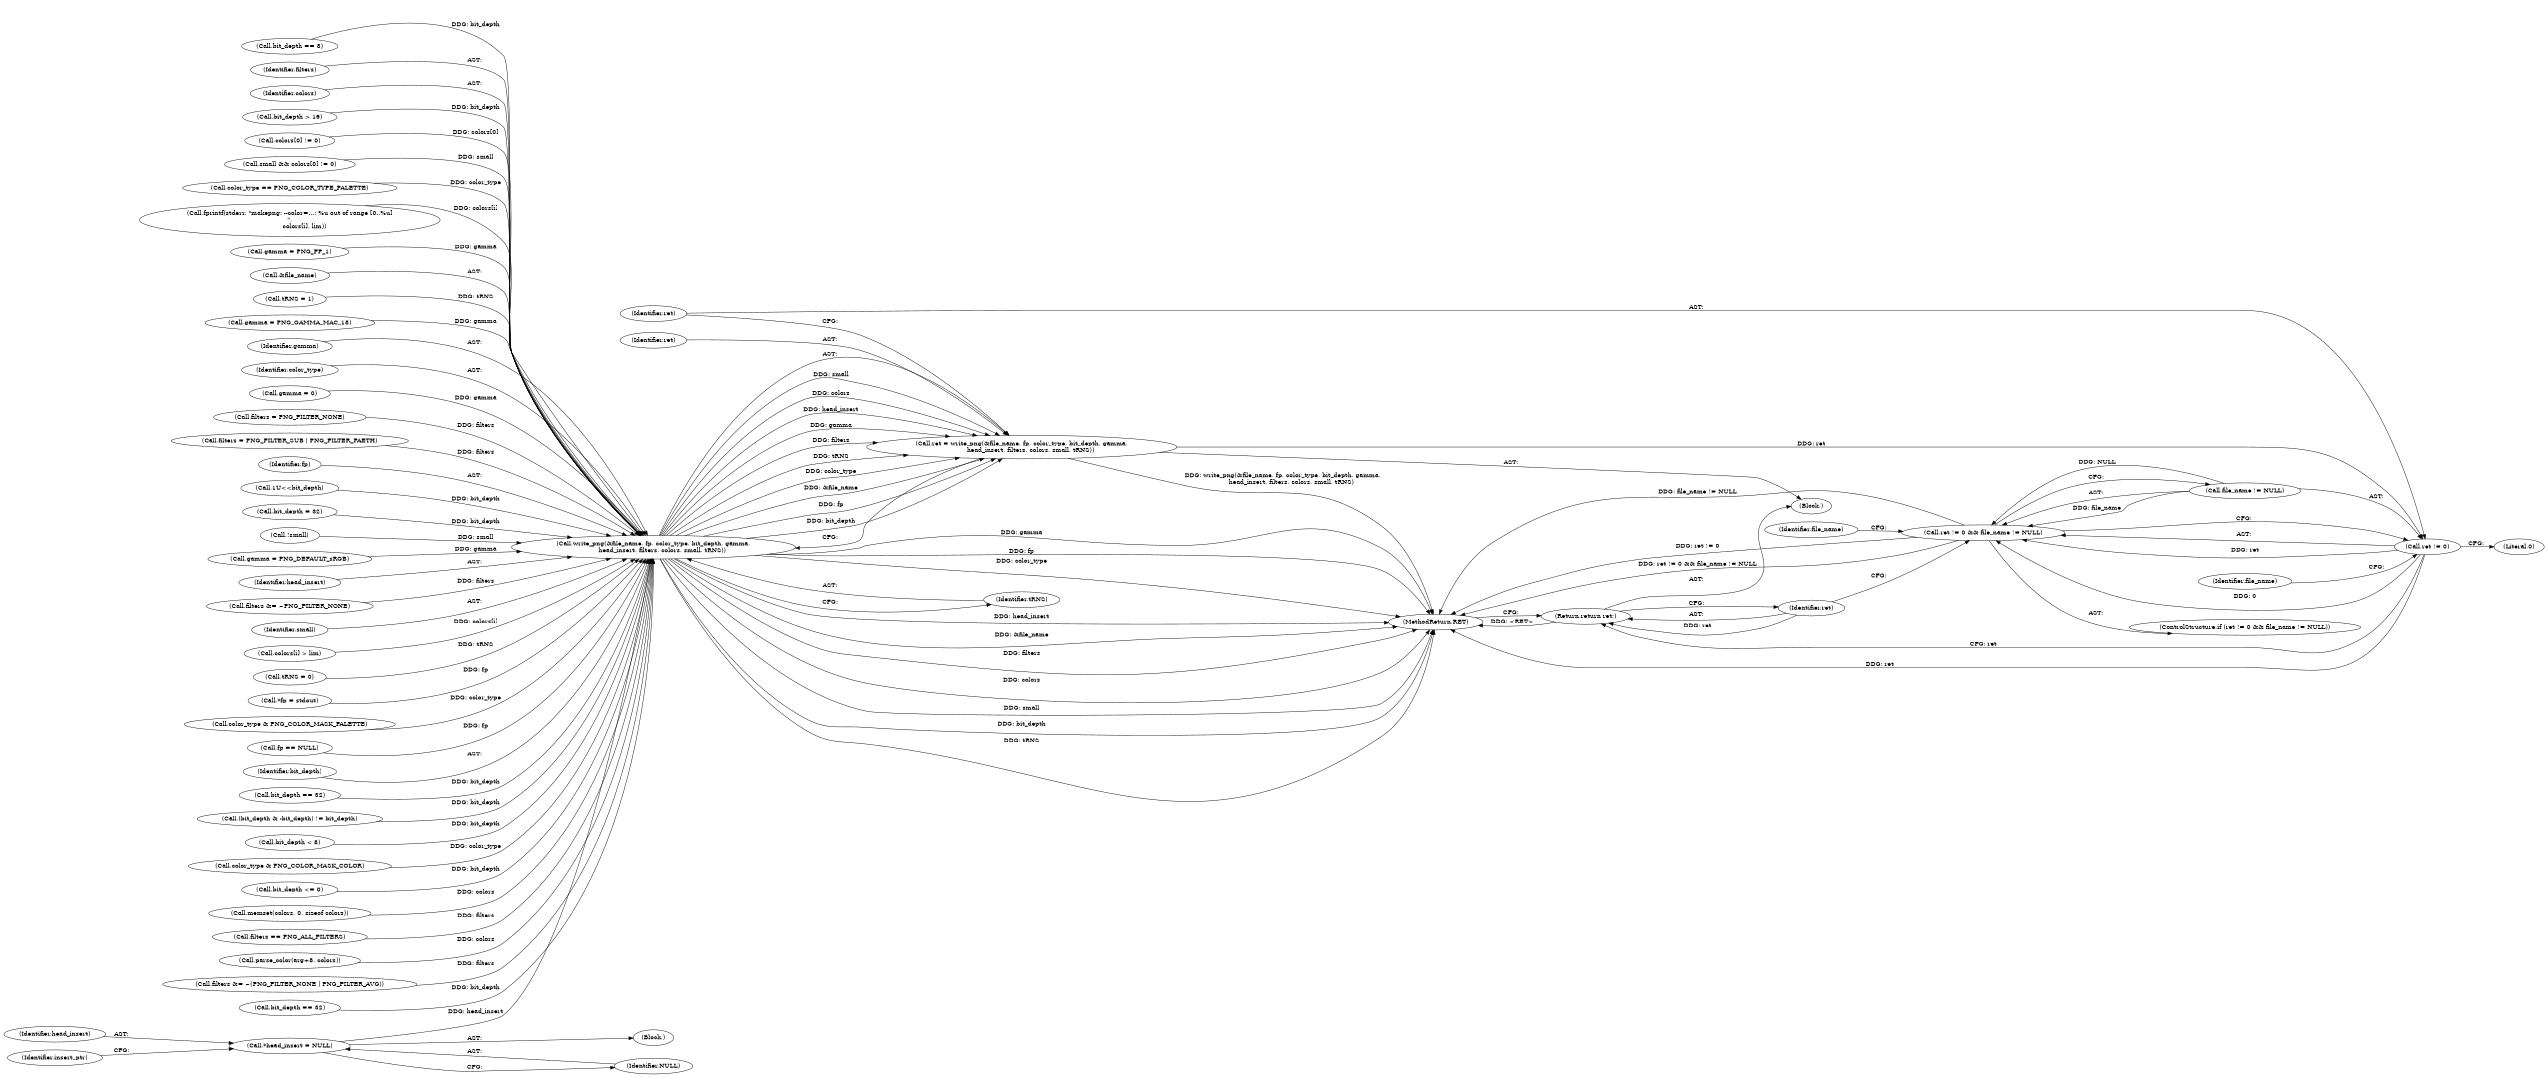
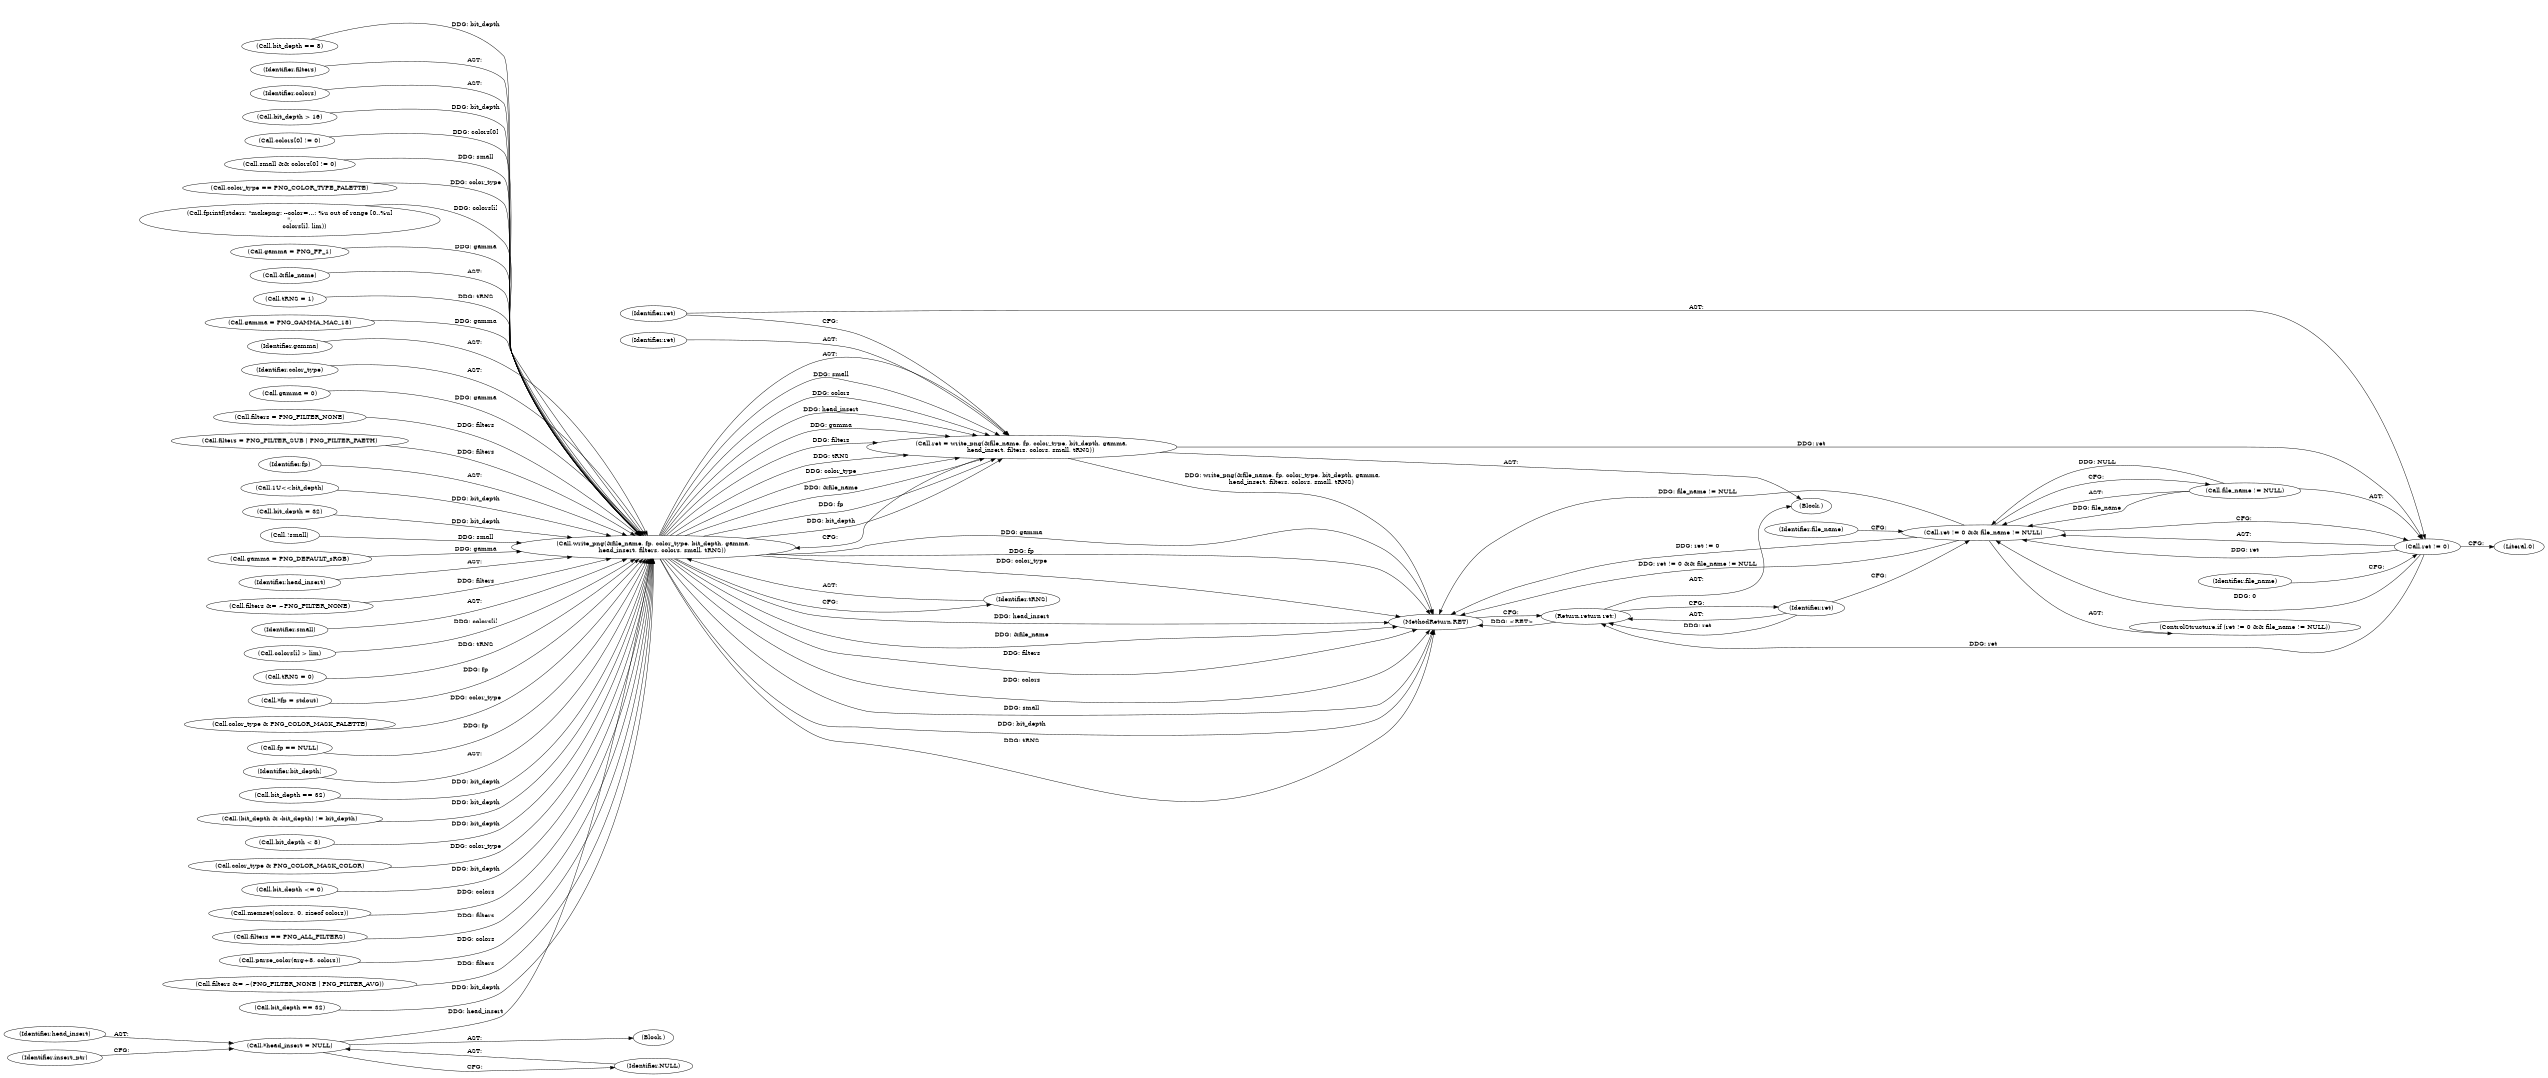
(1983, 644) -> (1983, 644)
(1968, 668) -> none
